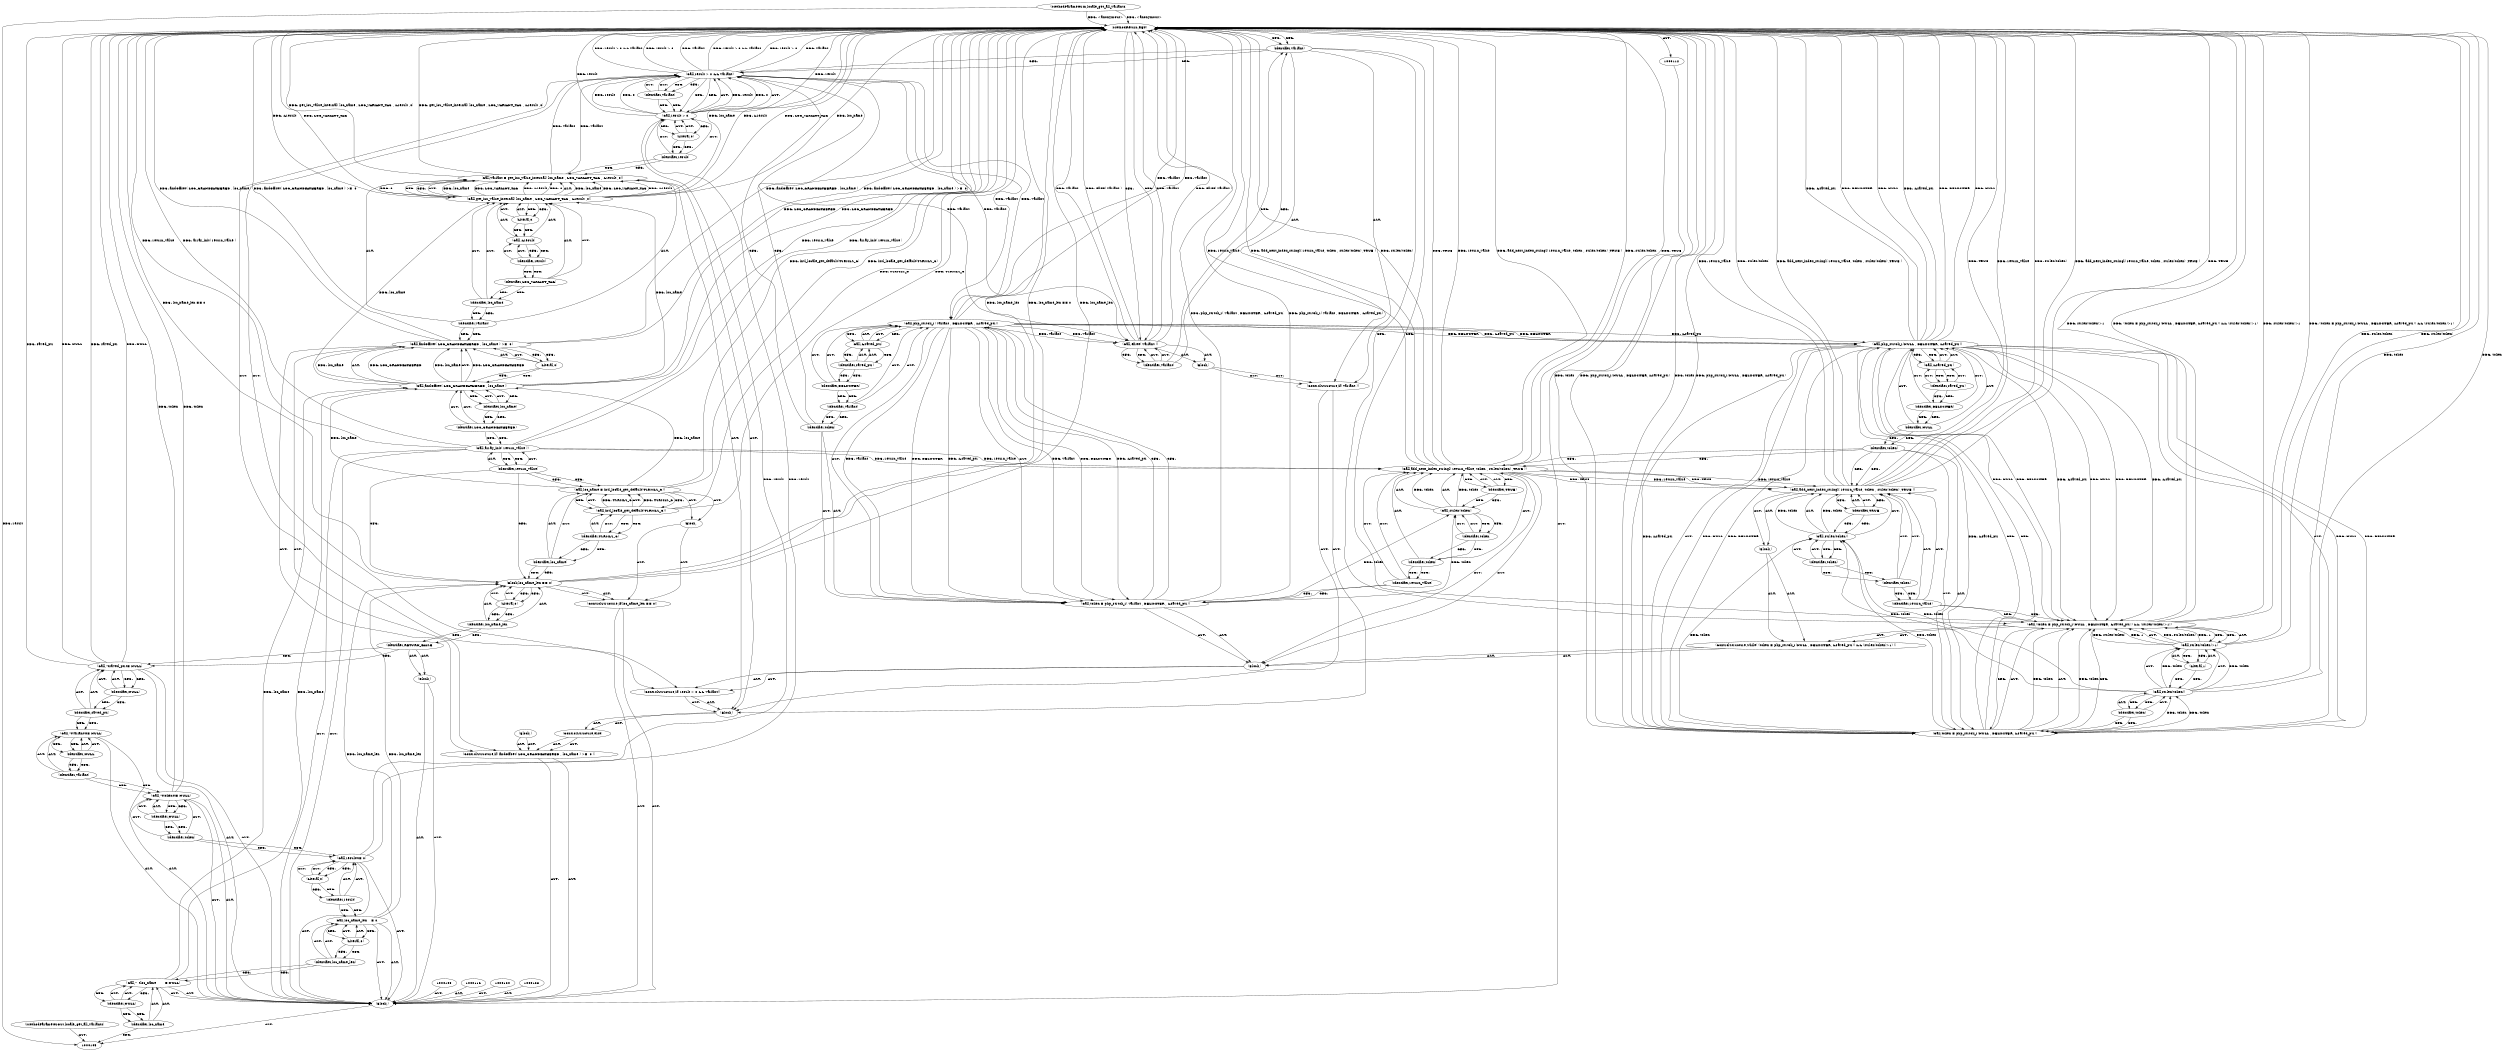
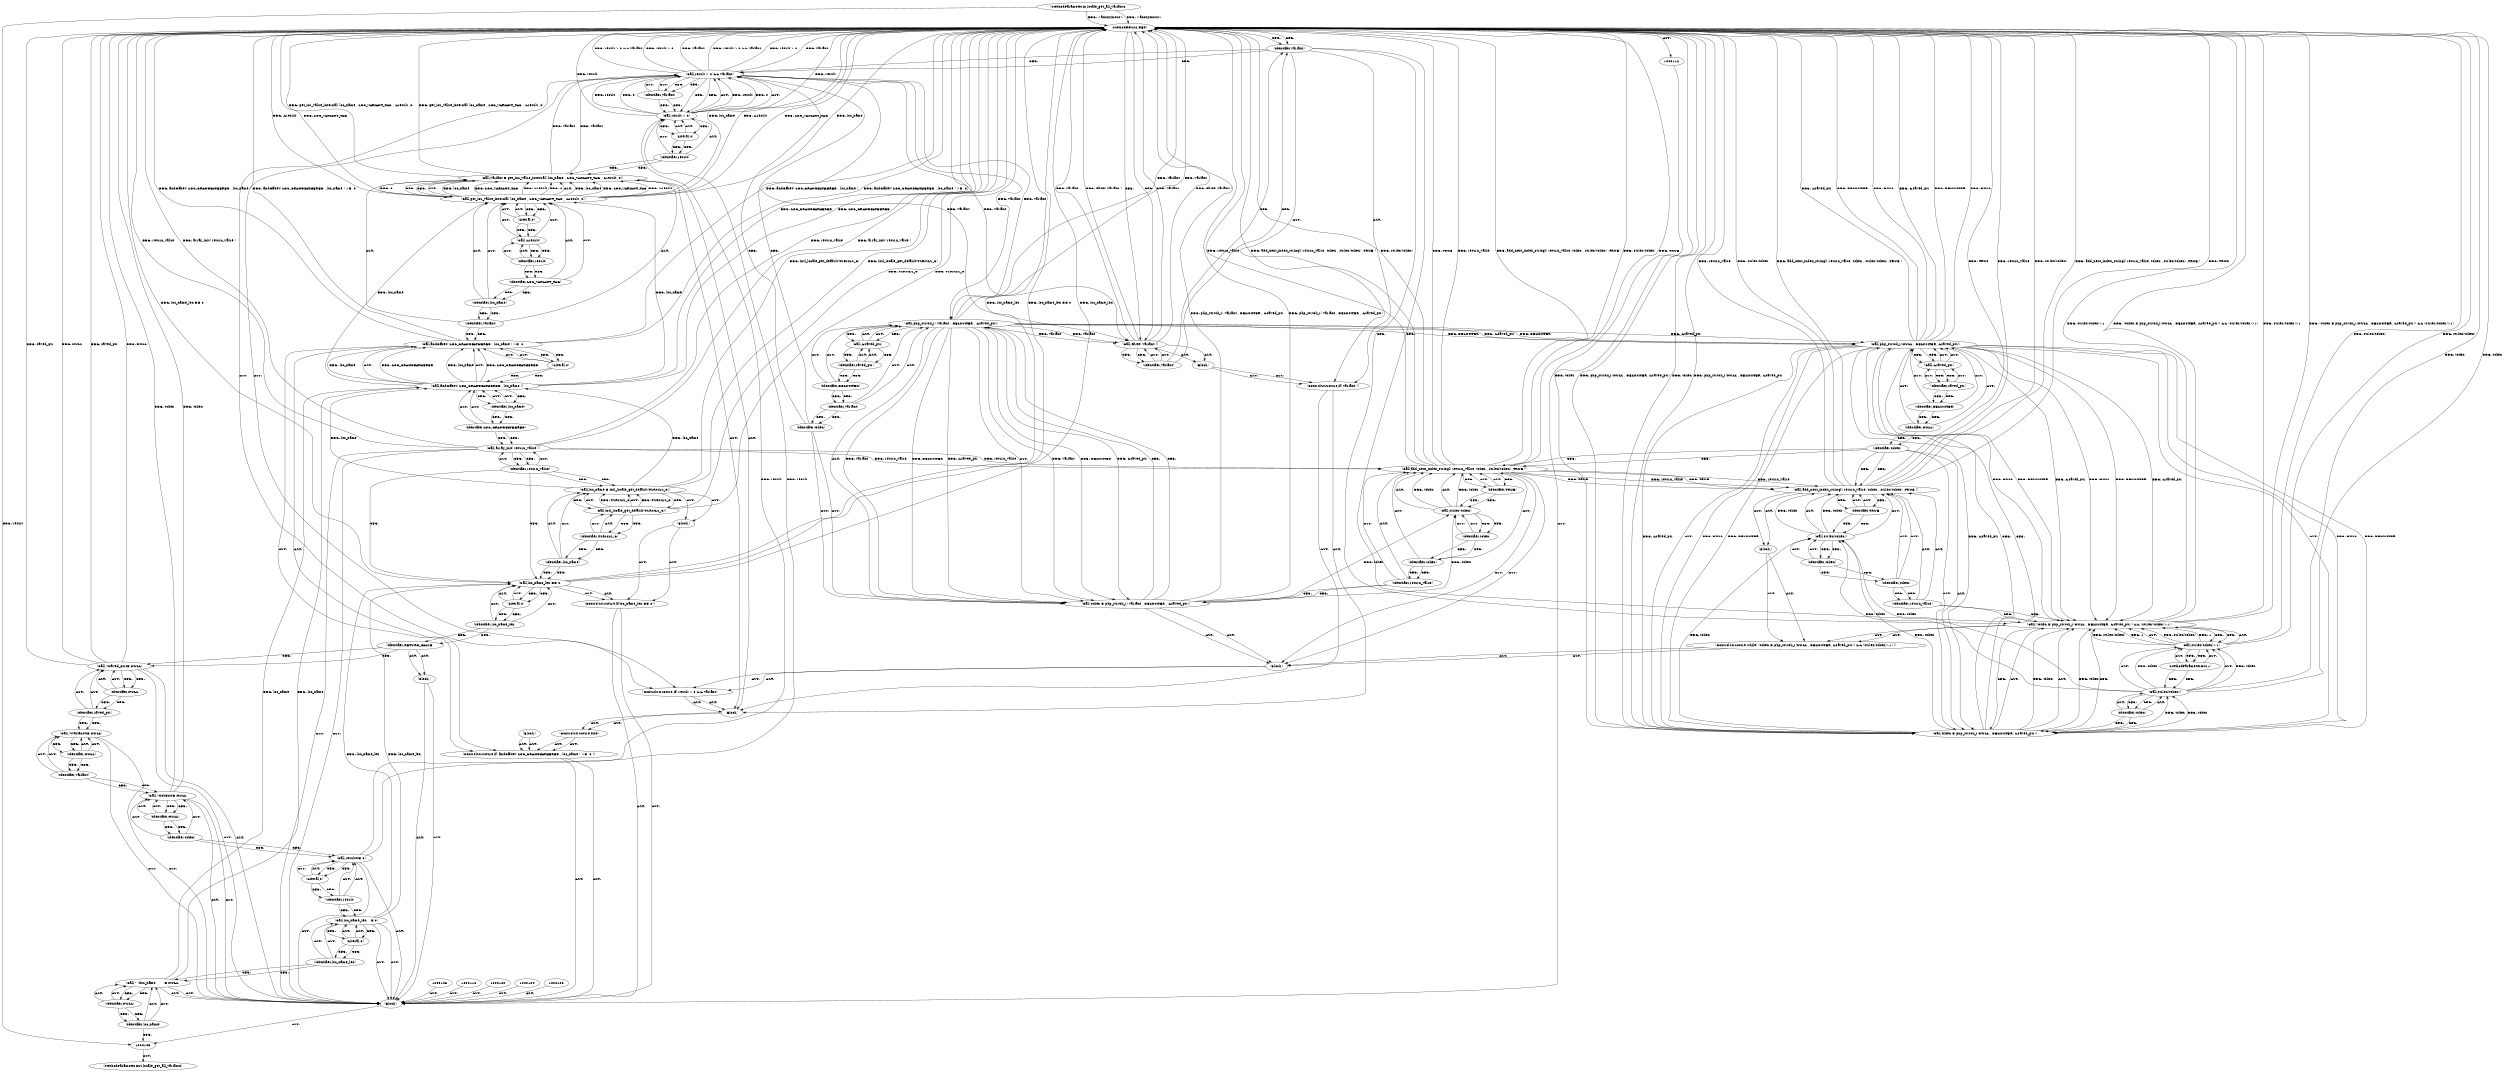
(530, 583) -> (540, 583)
(2198, 666) -> (2190, 666)
none -> (527, 983)
(76, 1034) -> (143, 1055)
